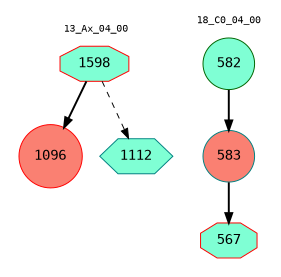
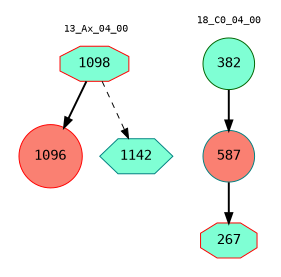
(94, 64) -> (94, 64)
(229, 64) -> (229, 64)
(136, 156) -> (136, 156)
(229, 156) -> (229, 156)
(229, 240) -> (229, 240)
